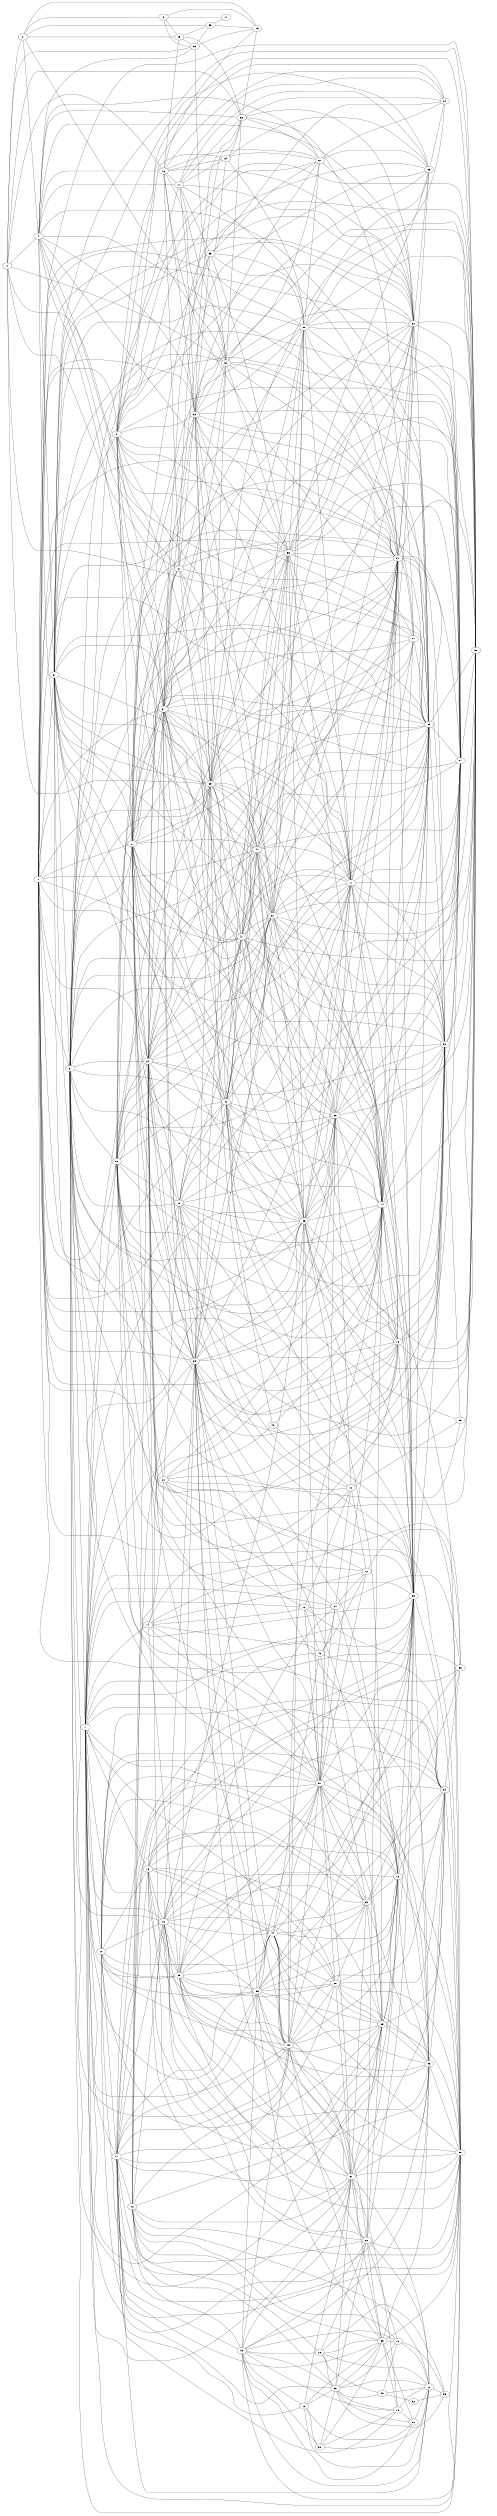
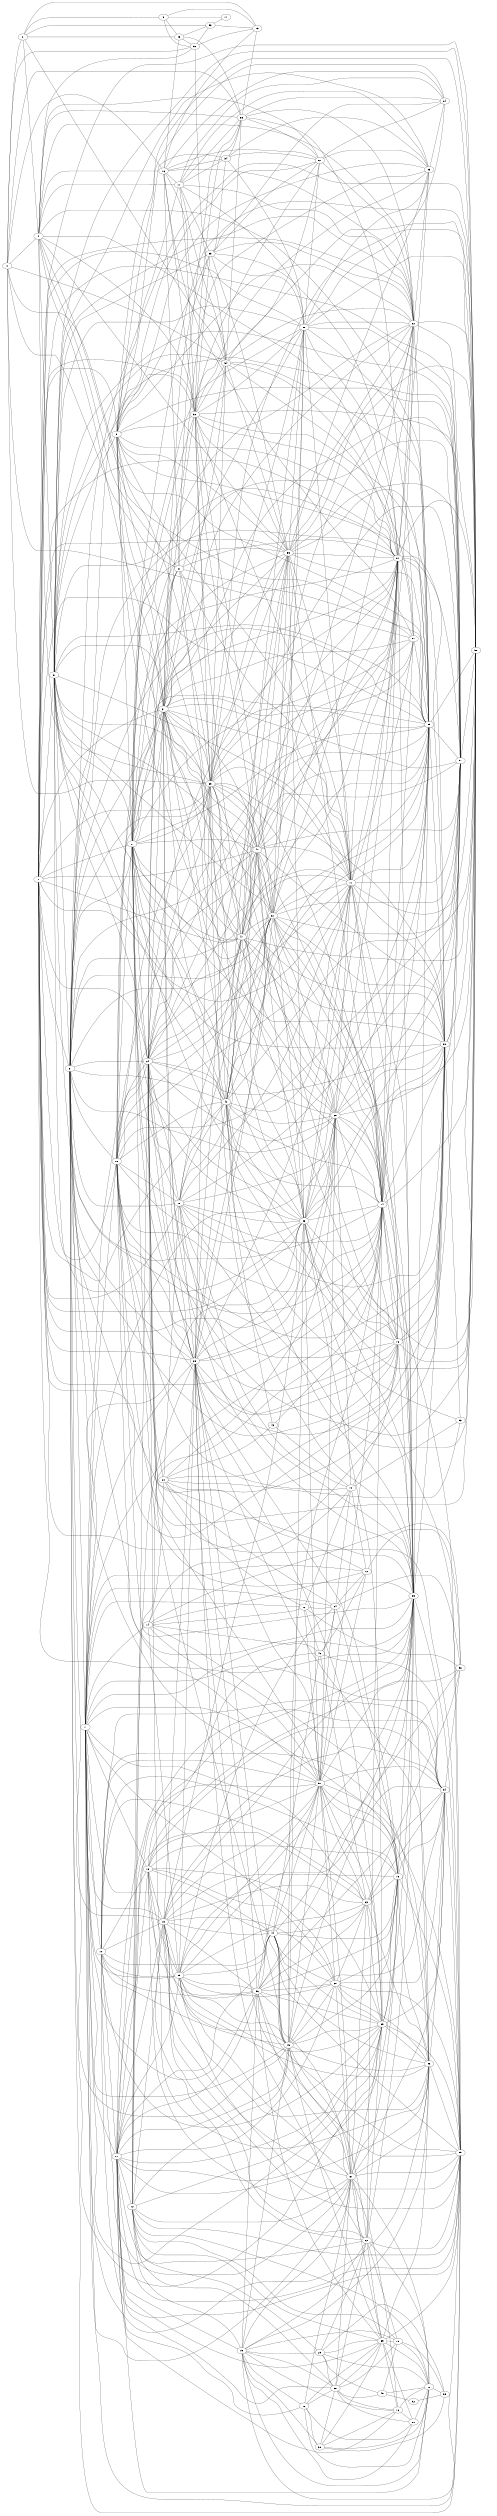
(187, 491) -> (84, 483)
none -> (153, 2063)
none -> (294, 2177)
(382, 2380) -> (411, 2359)
(390, 2425) -> (396, 2444)
